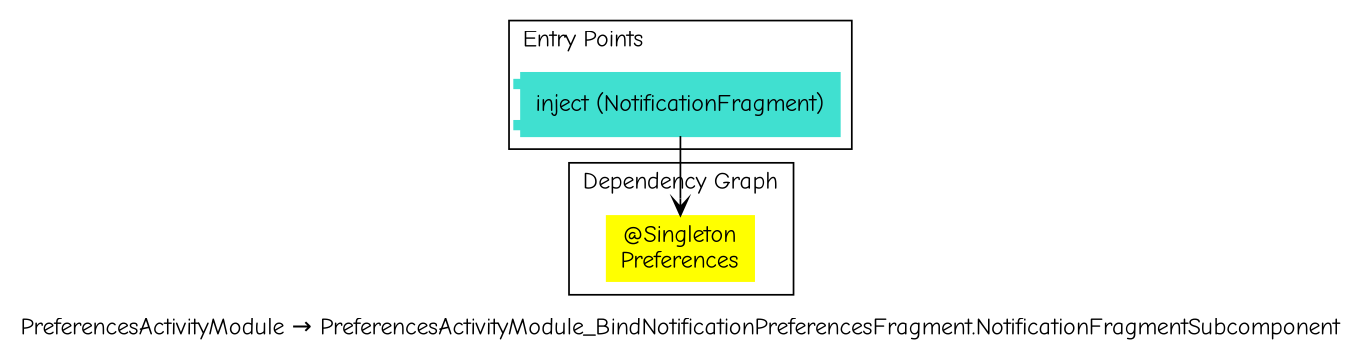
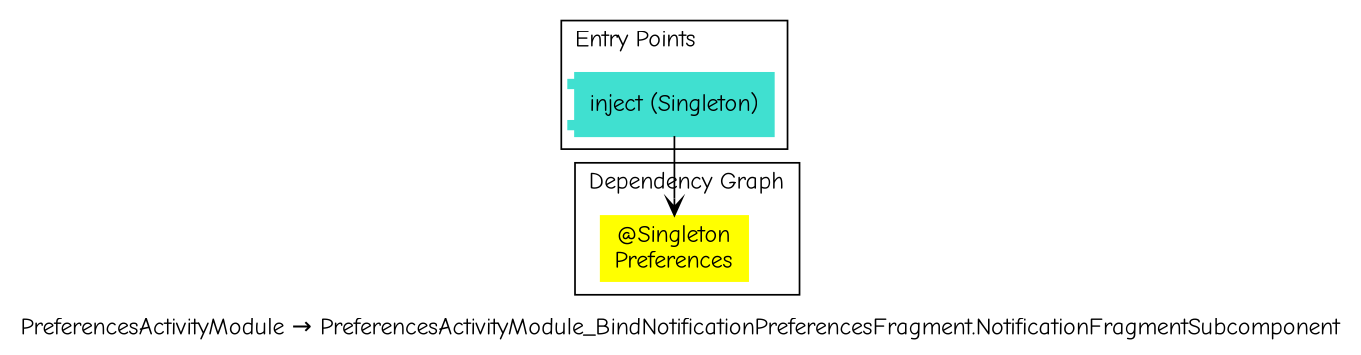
(680, 105) -> (674, 105)
